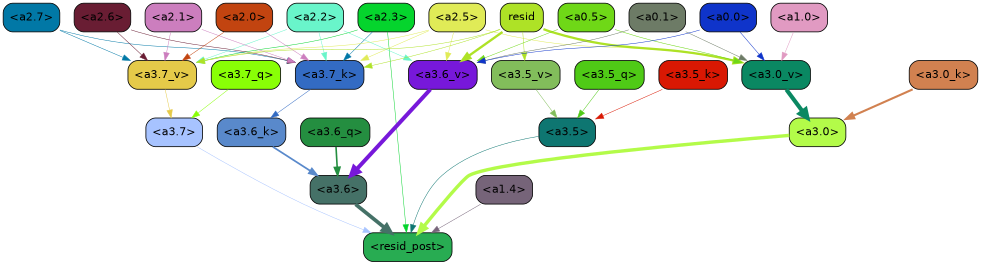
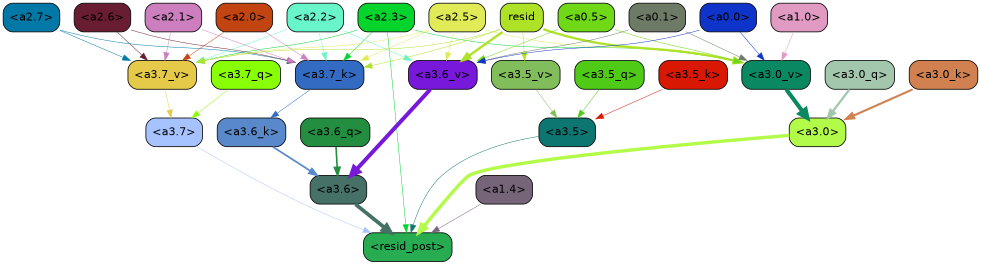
(361, 43) -> (361, 43)
none -> (502, 45)
none -> (860, 75)
